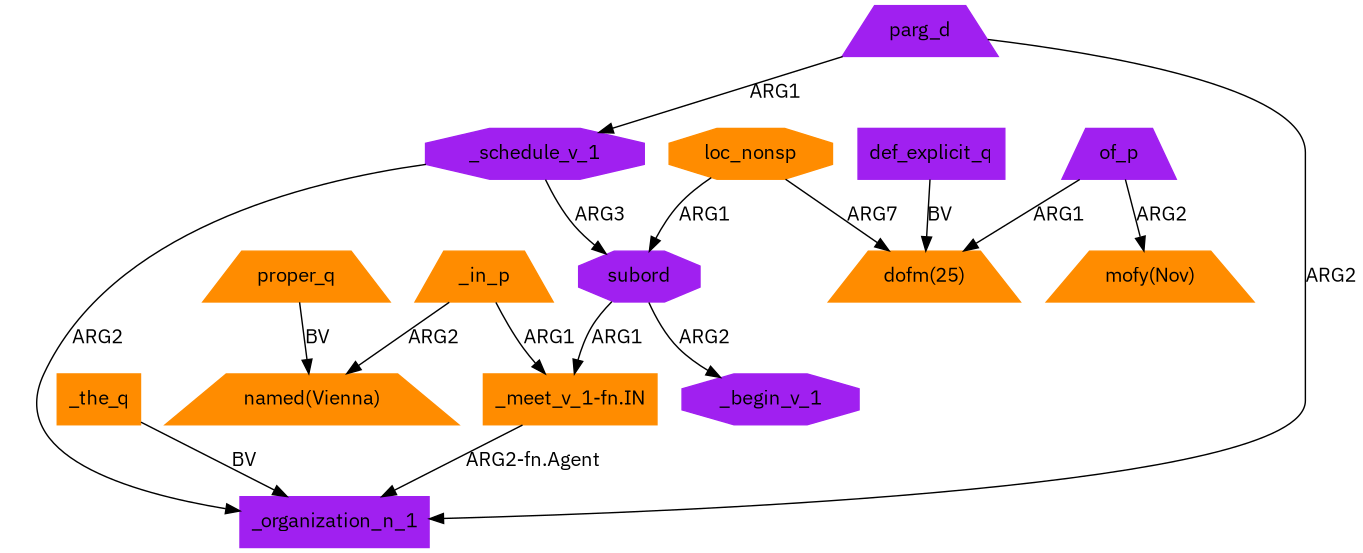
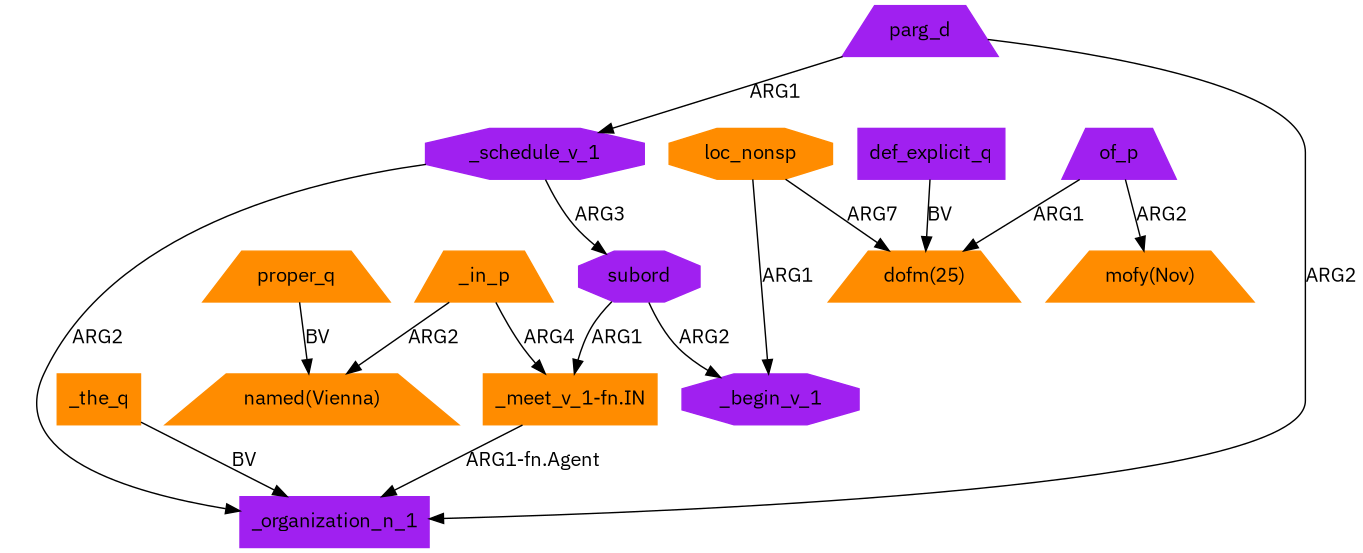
(679, 204) -> (760, 269)
(550, 338) -> (550, 338)
(533, 461) -> (533, 461)
